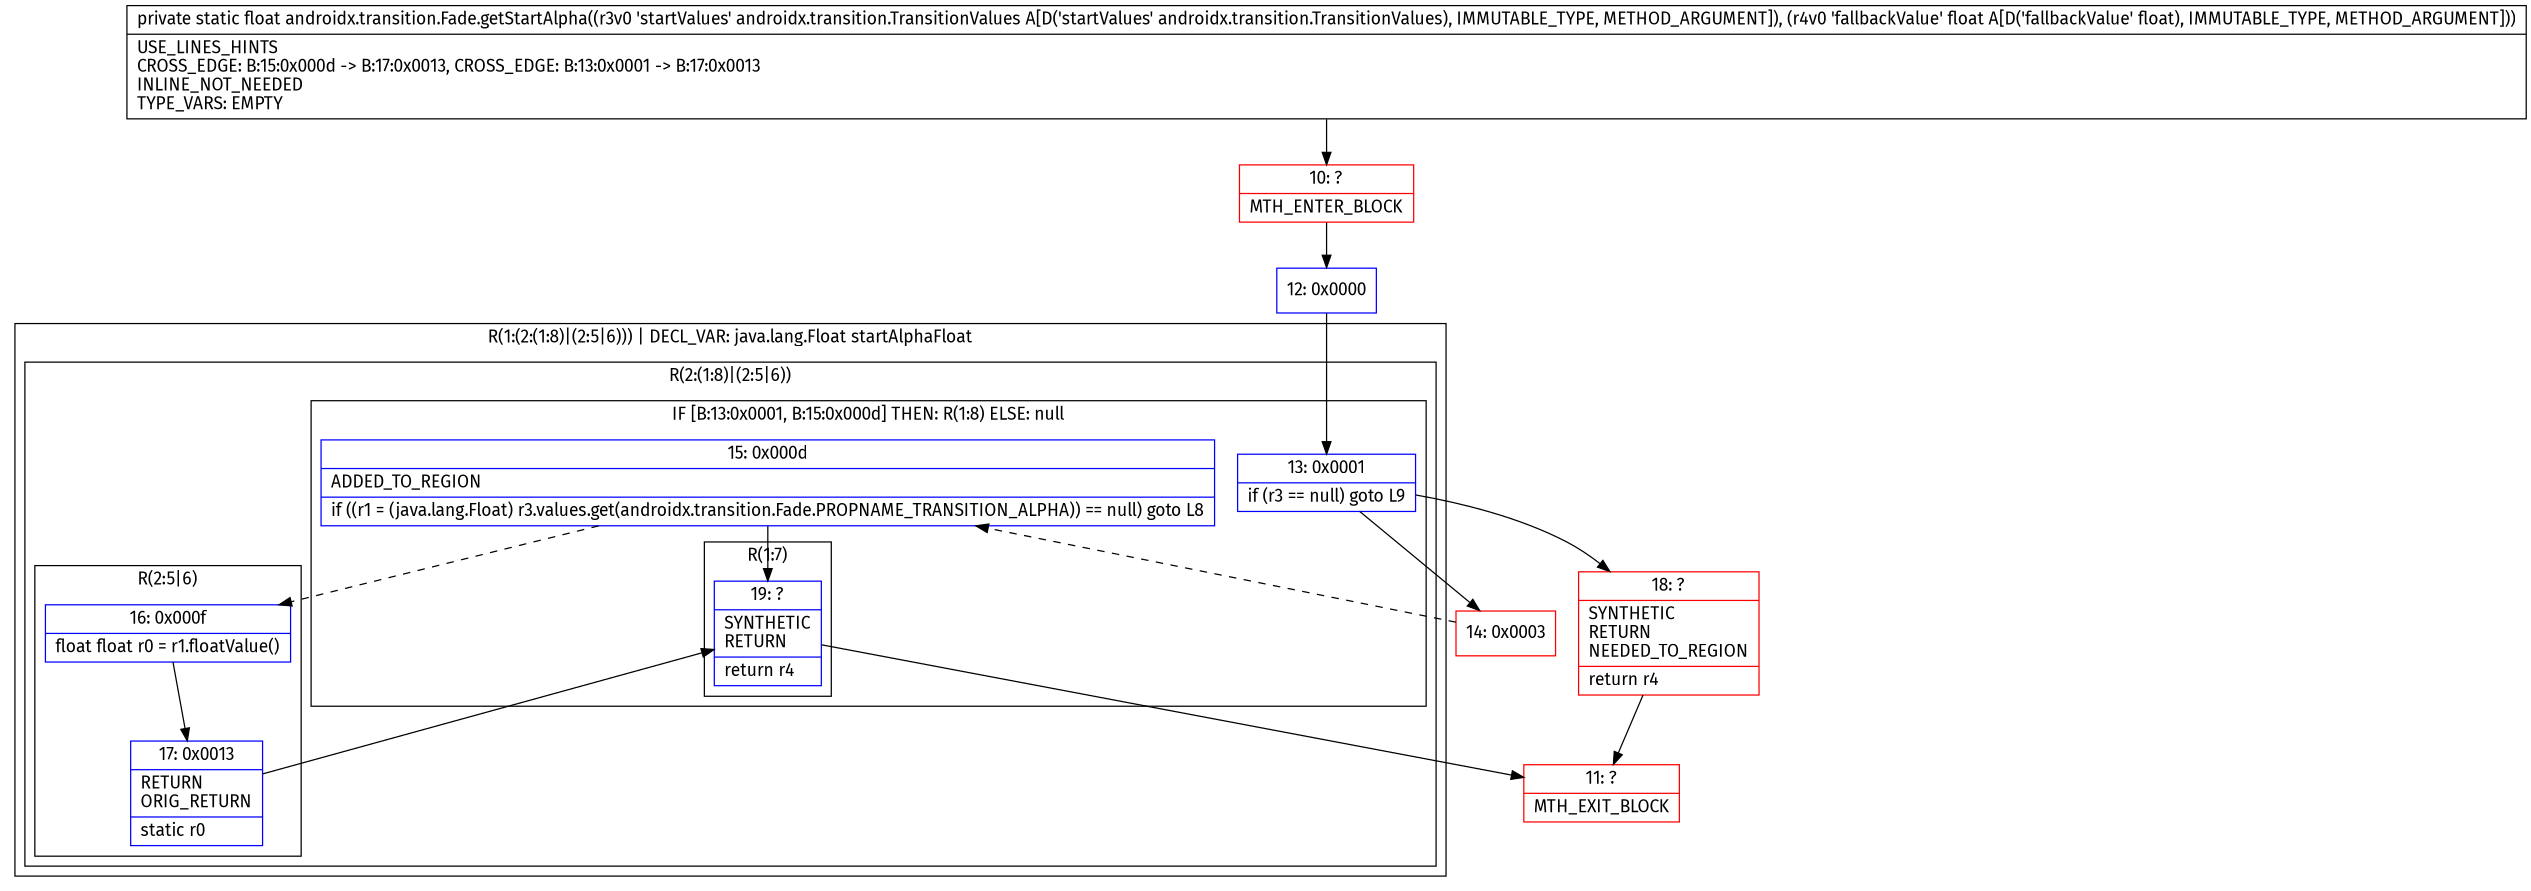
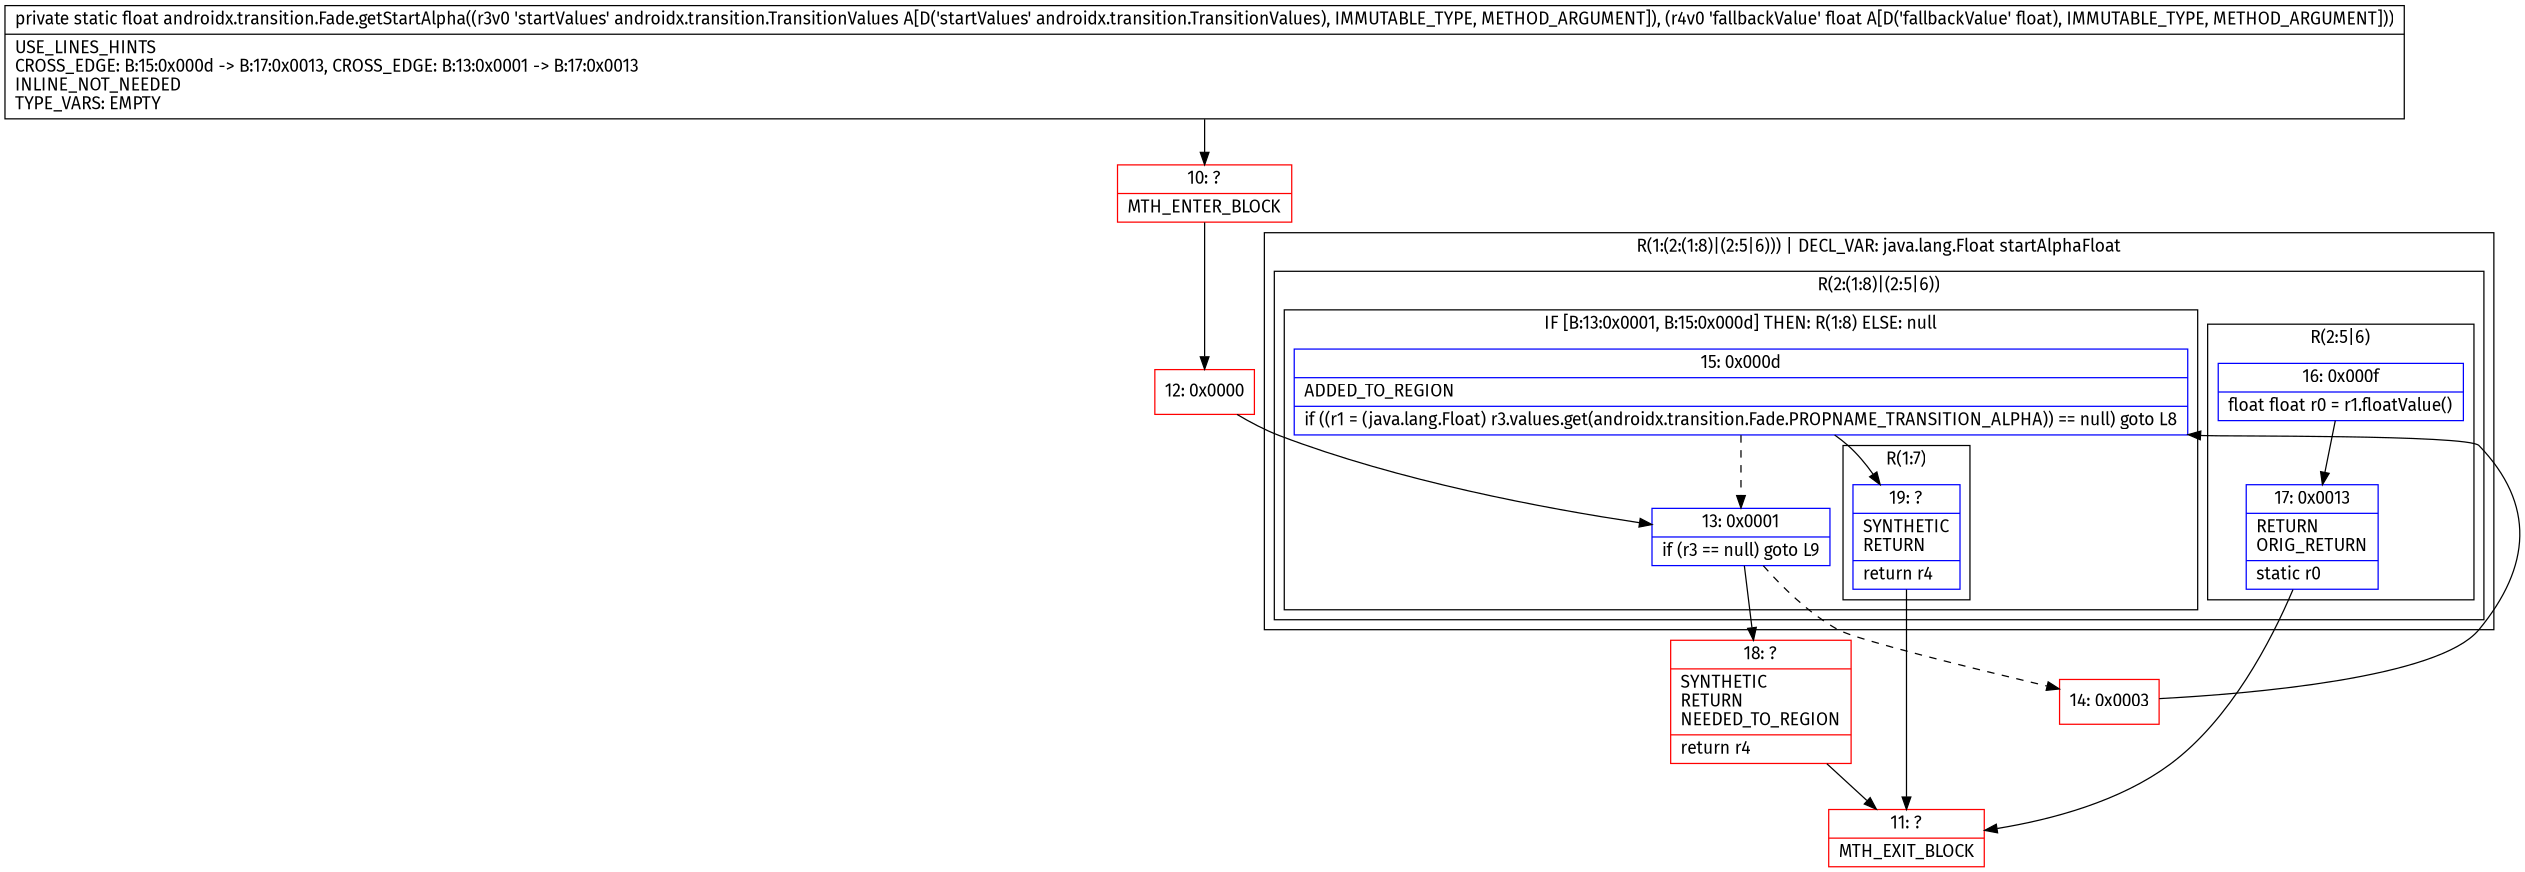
(1327, 291) -> (1205, 392)
(1415, 557) -> (1894, 648)
(445, 564) -> (1741, 465)
(1222, 575) -> (2516, 563)
(471, 716) -> (2181, 755)
